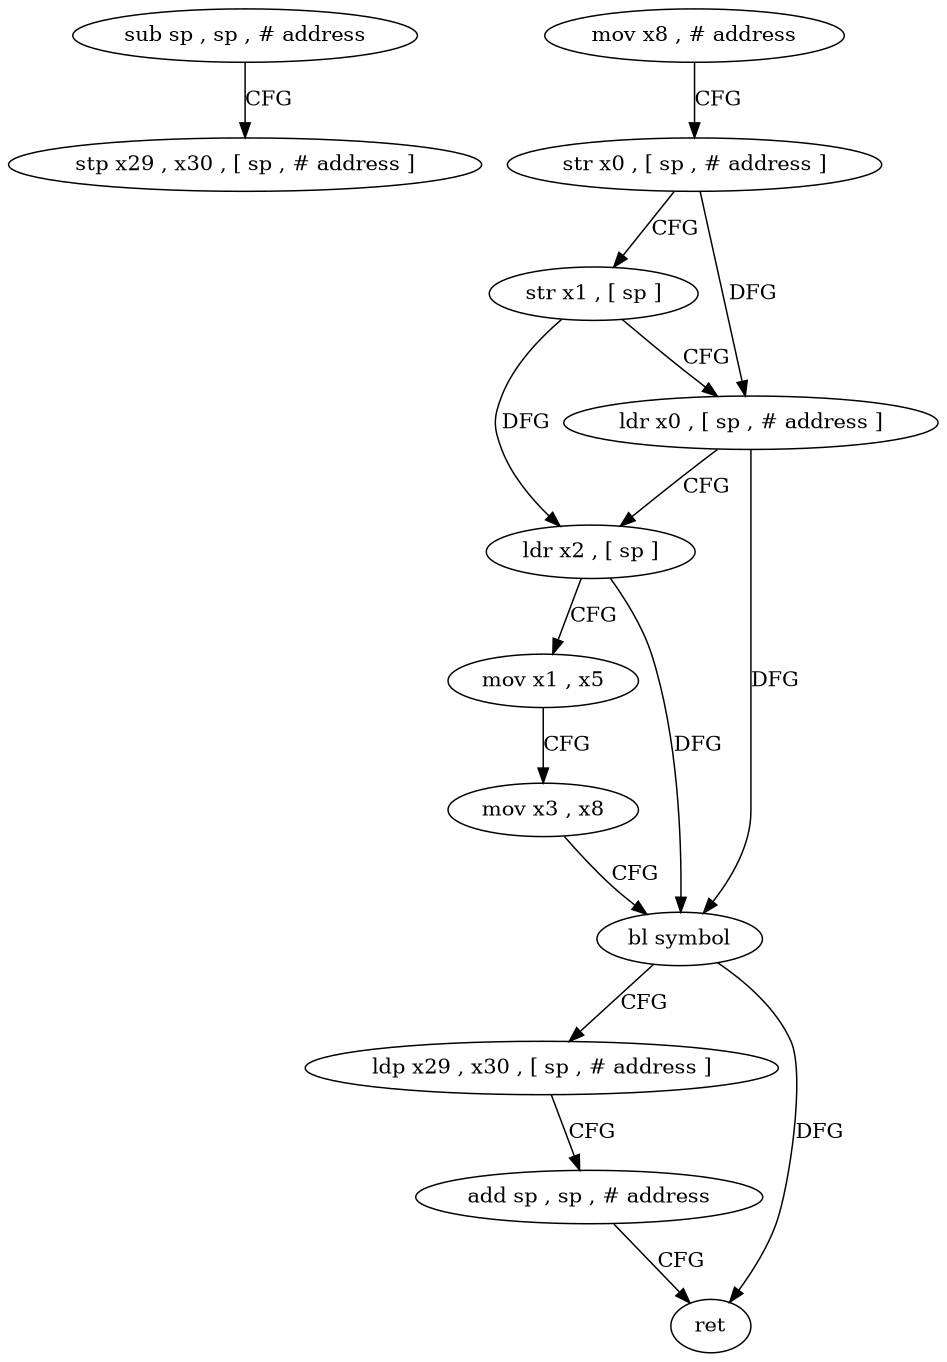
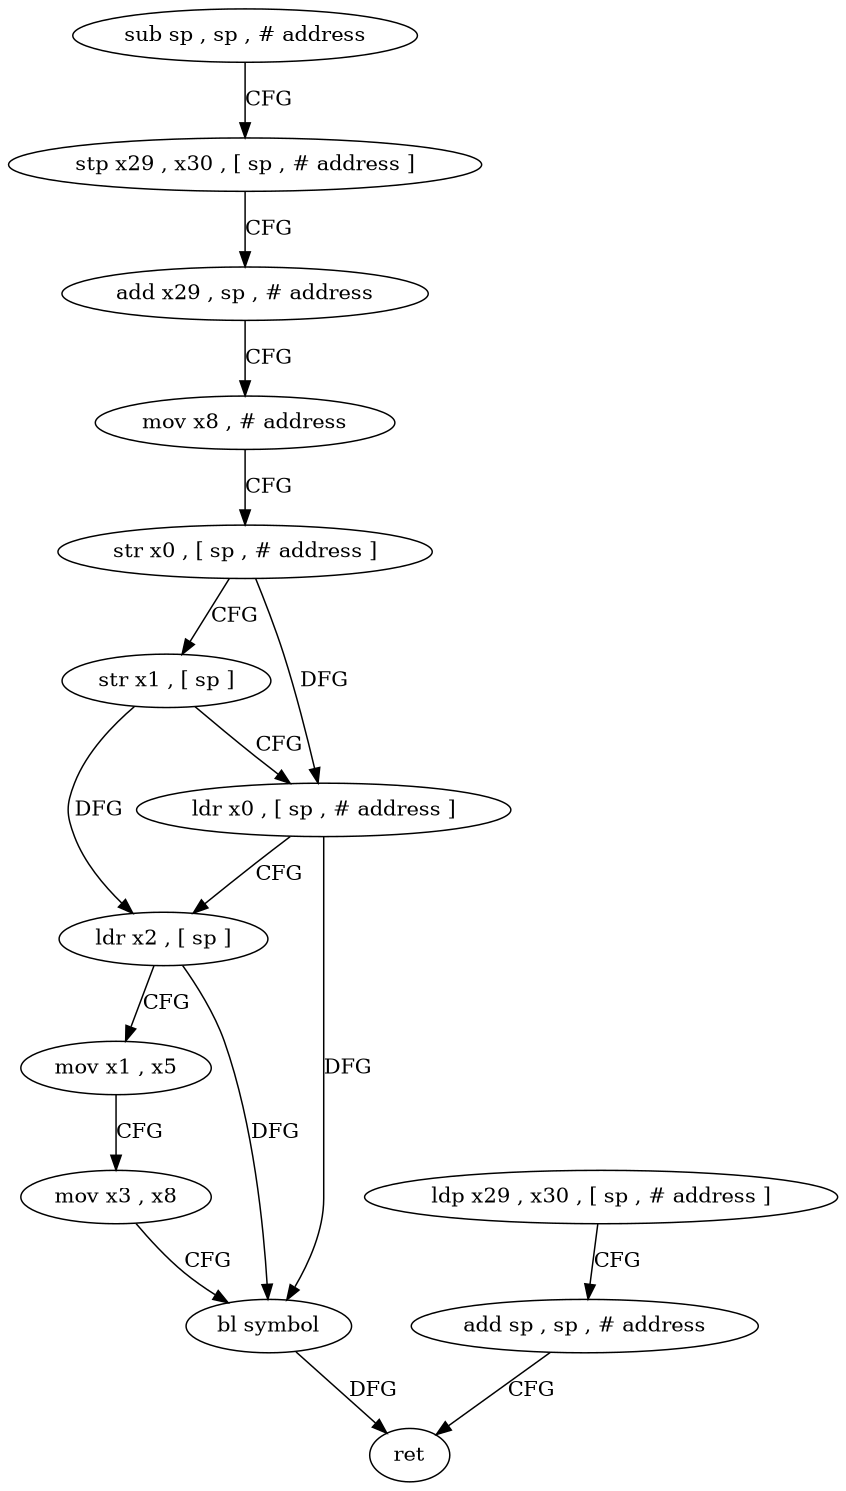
none -> (245, 294)
(617, 998) -> none
